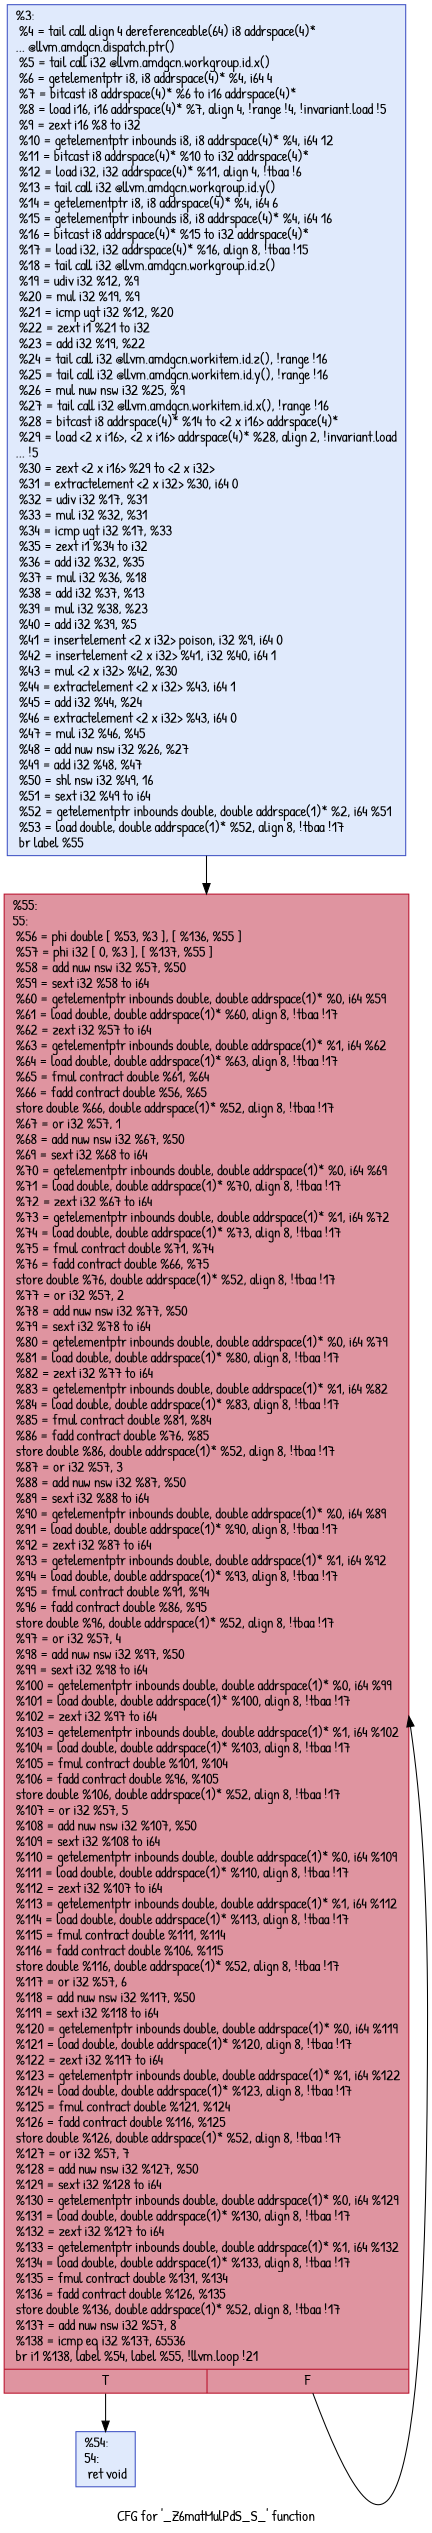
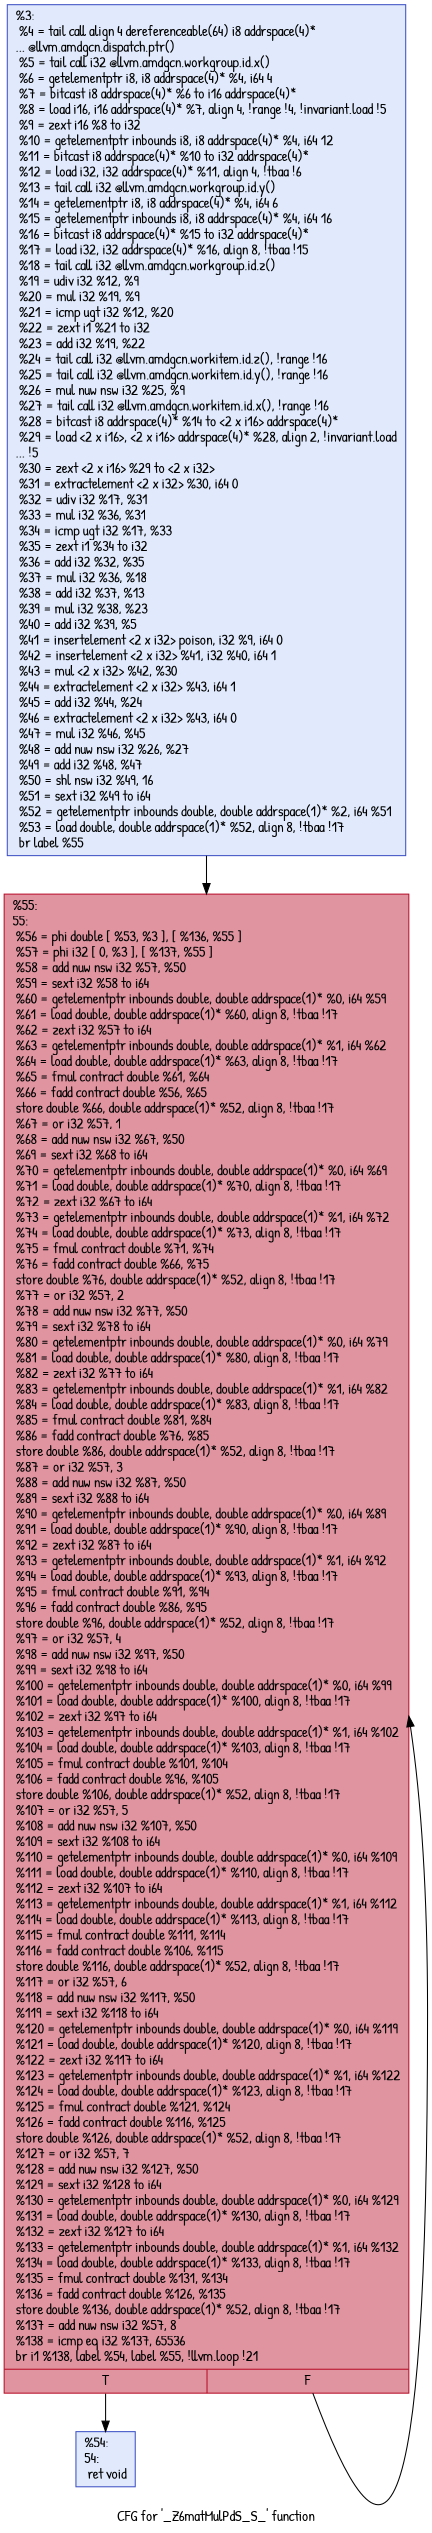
(82, 515) -> (81, 515)
